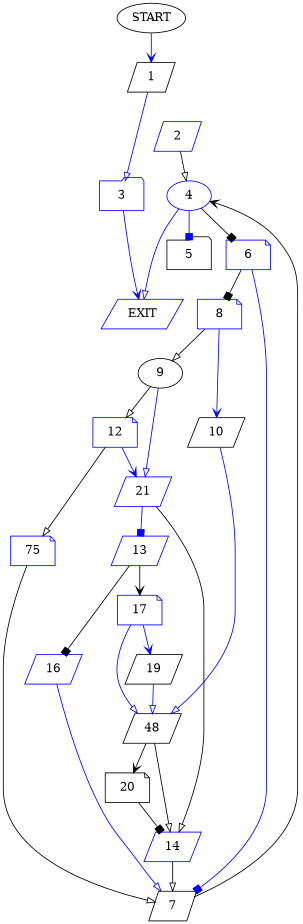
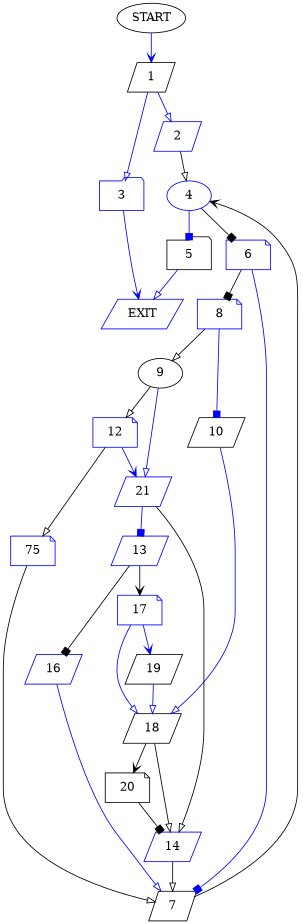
none -> (163, 103)
(156, 248) -> (168, 281)
(218, 369) -> (218, 369)
(152, 728) -> (152, 728)
